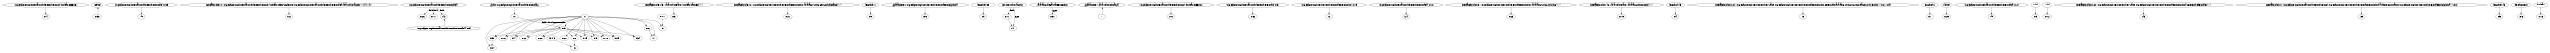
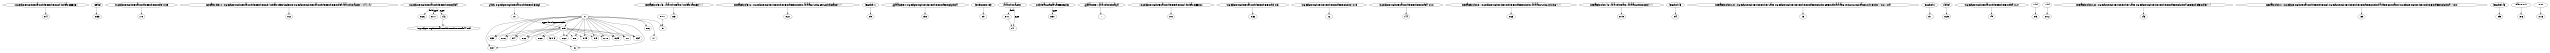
(515, 5) -> (515, 5)
(983, 5) -> (983, 5)
(1012, 5) -> (1012, 5)
(1052, 5) -> (1052, 5)
(2521, 5) -> (2521, 5)
(2541, 5) -> (2541, 5)
(436, 11) -> (436, 11)
(442, 11) -> (442, 11)
(98, 12) -> (96, 10)
(1103, 12) -> (1101, 10)
(141, 17) -> (141, 17)
(1406, 17) -> (1406, 17)
(445, 23) -> (443, 22)
(554, 23) -> (554, 23)
none -> (564, 33)
(650, 33) -> none
none -> (627, 38)
(492, 43) -> (530, 40)
(574, 43) -> (643, 40)
